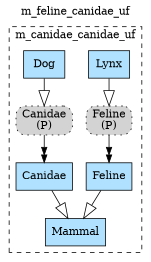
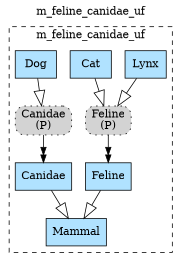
(75, 35) -> (91, 35)
none -> (91, 64)
